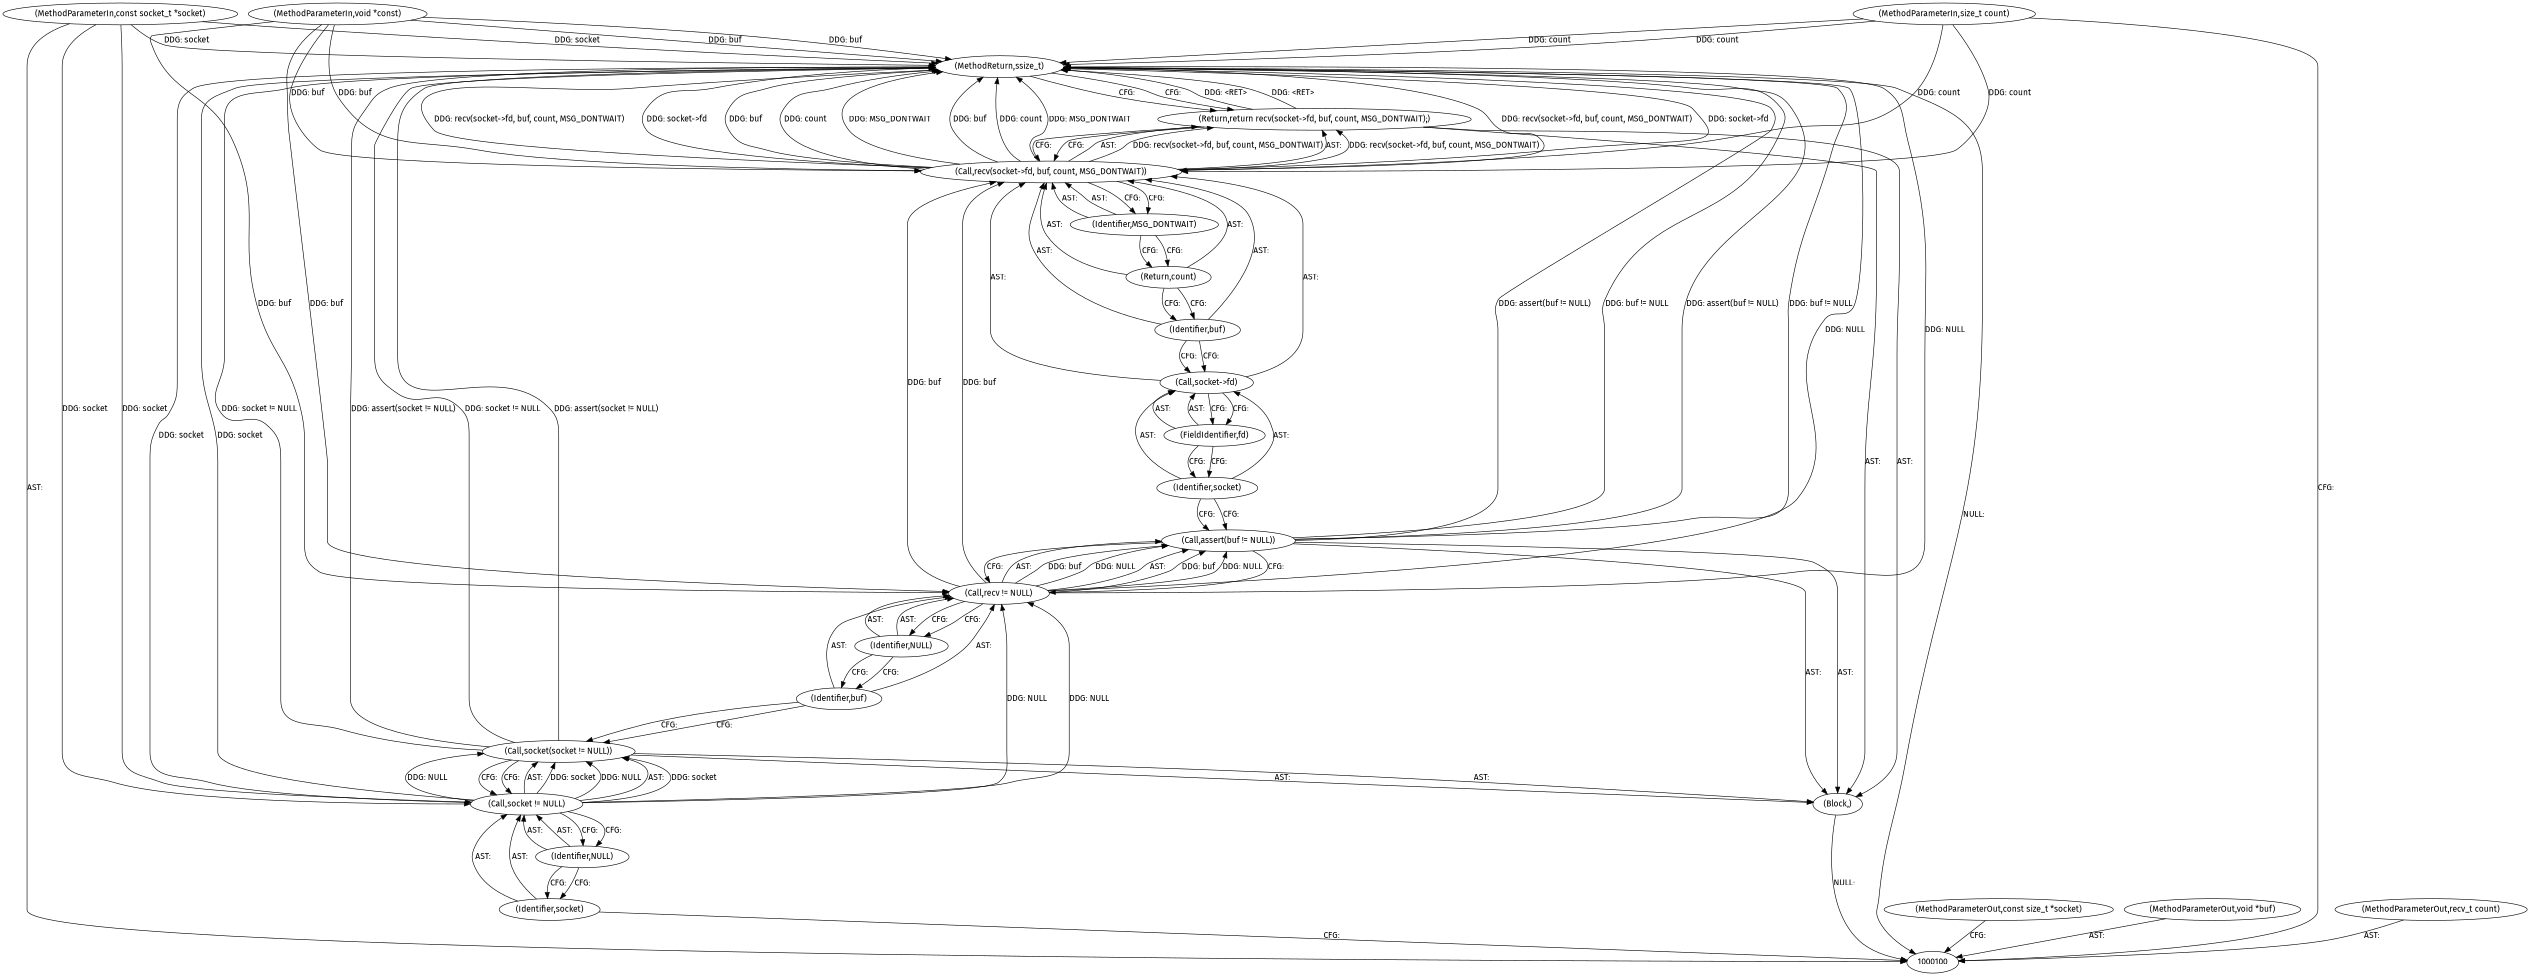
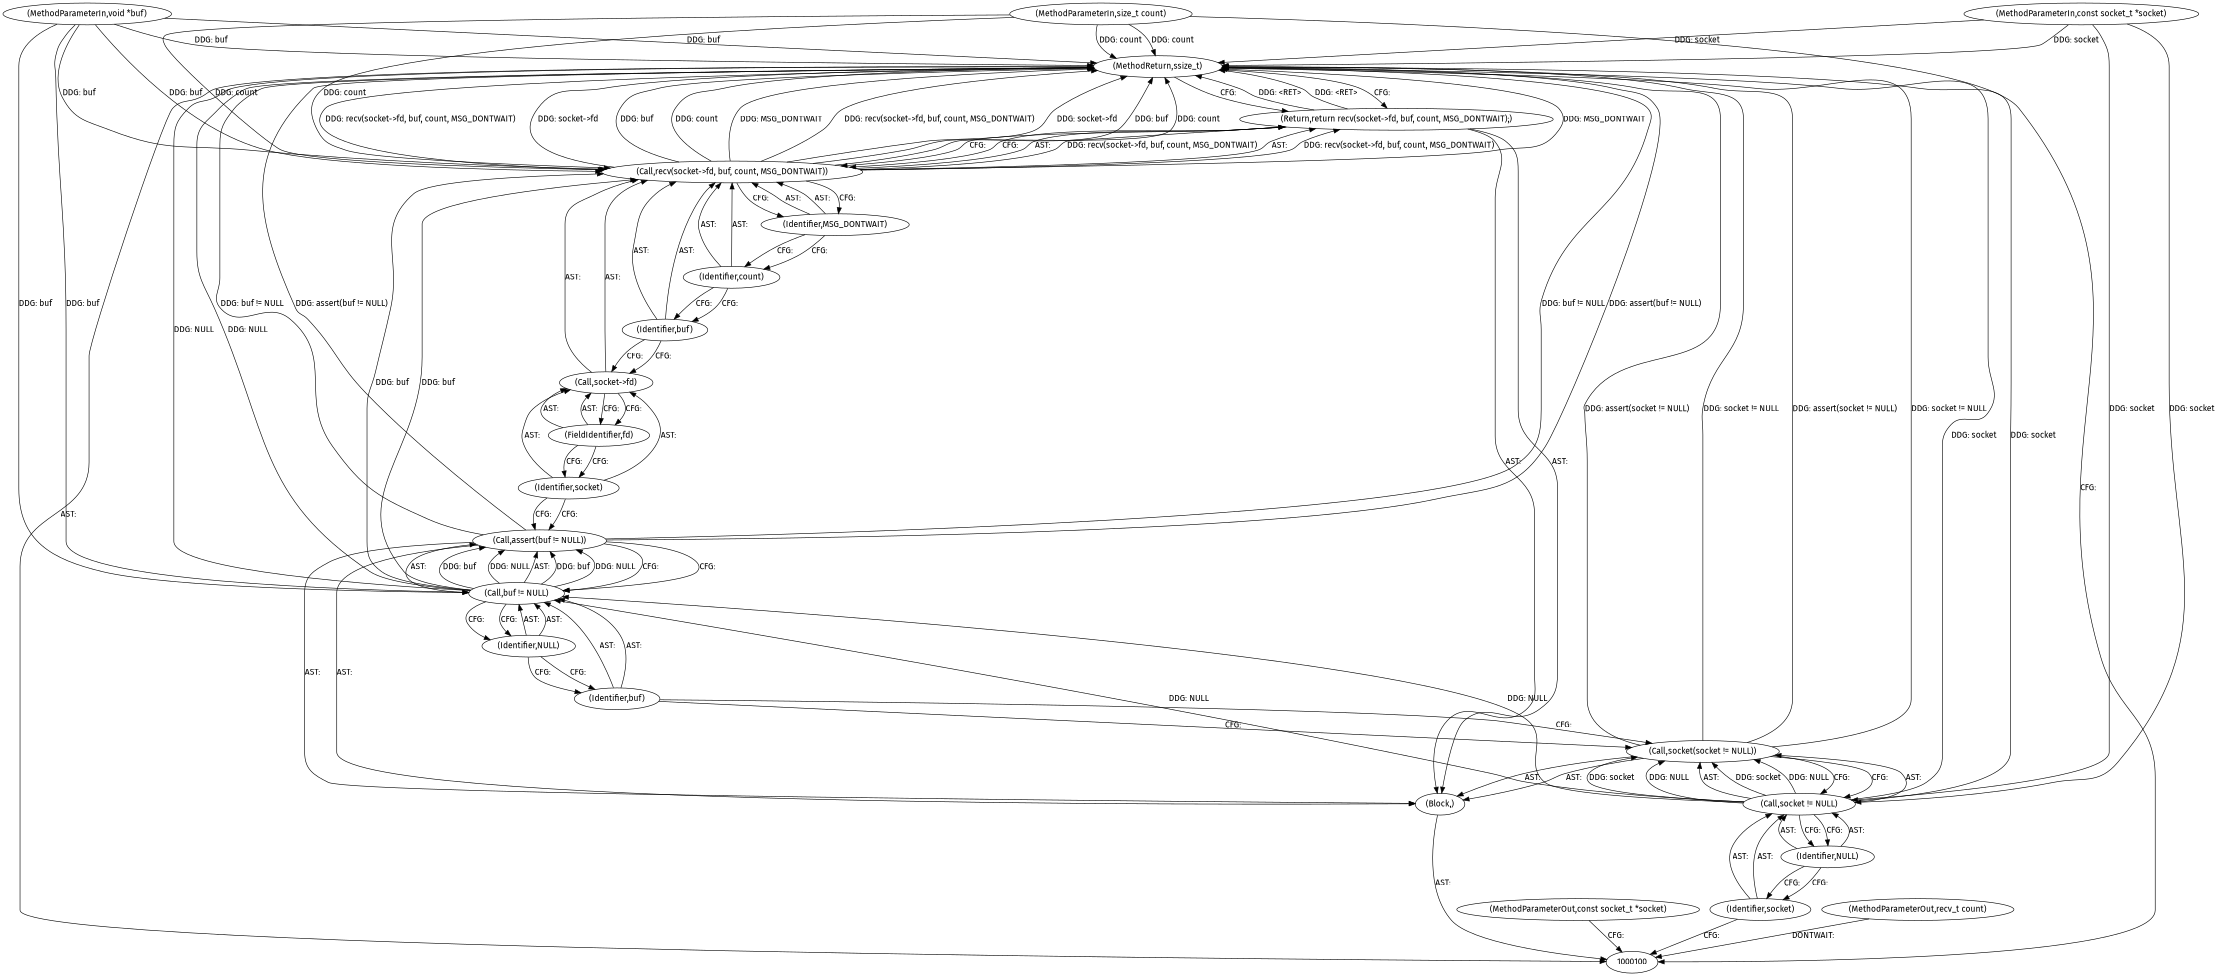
(338, 14) -> (87, 14)
(1169, 277) -> (732, 277)
(1975, 514) -> (70, 514)
(999, 593) -> (517, 593)
(1846, 883) -> (1444, 883)
(1999, 910) -> (1578, 910)
(2213, 910) -> none
(2373, 936) -> (1814, 936)
(509, 946) -> none
